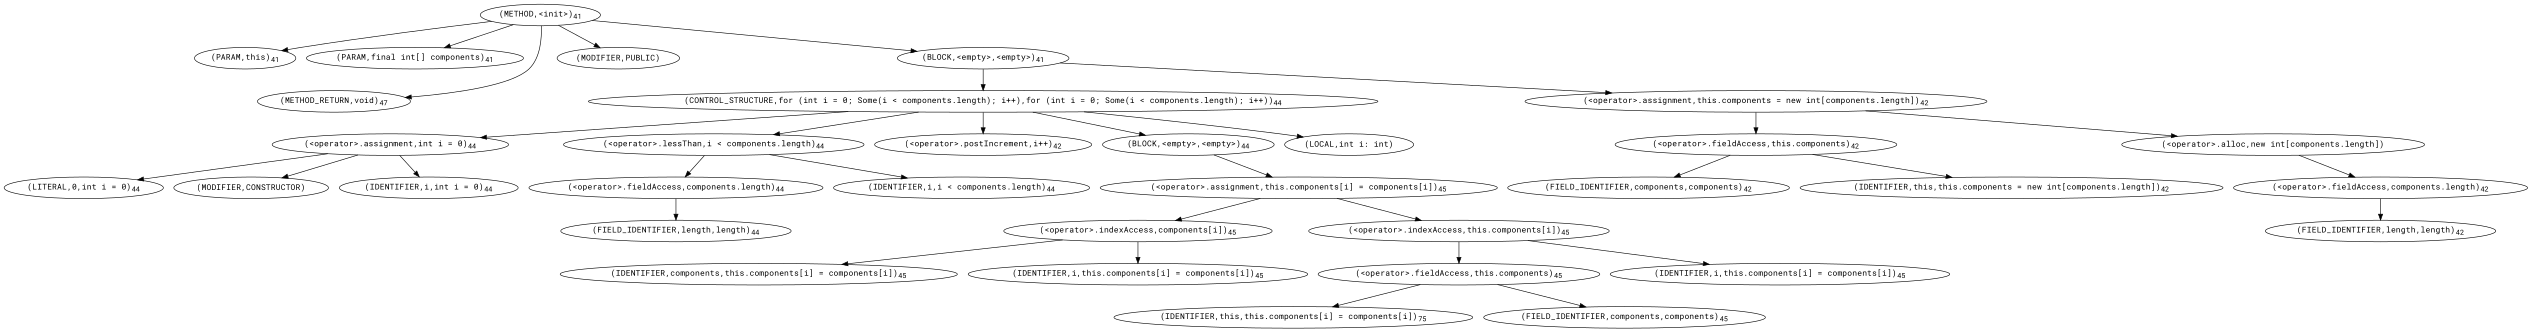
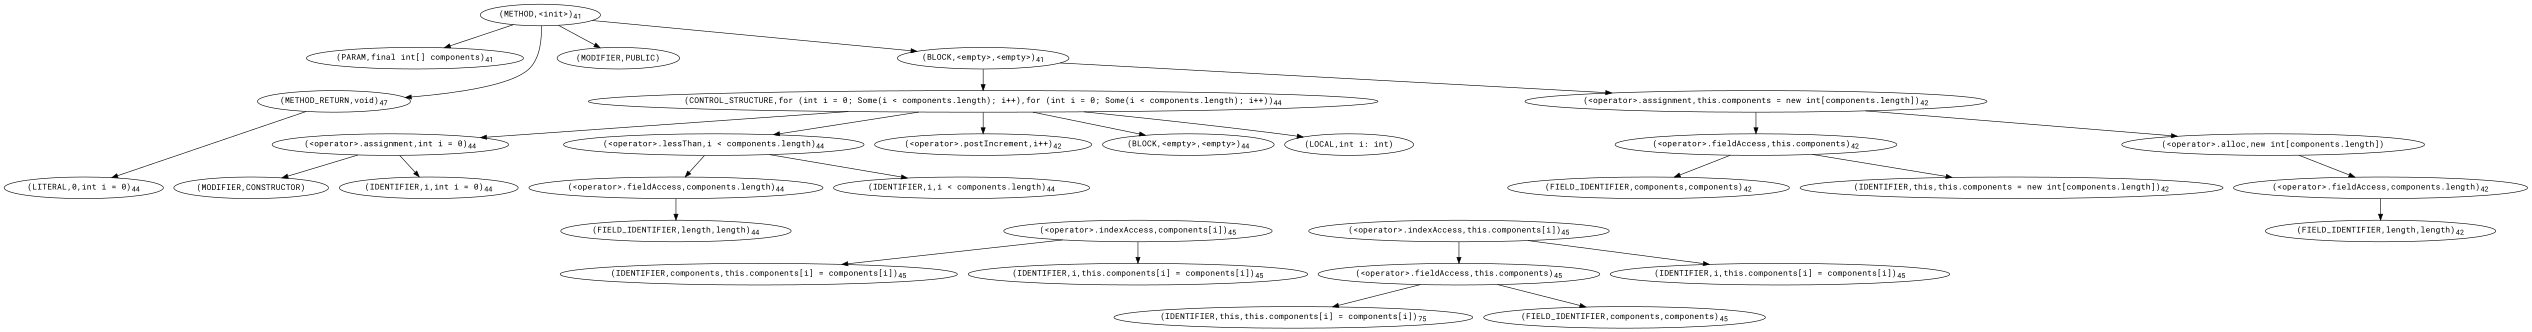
(245, 58) -> none
(236, 166) -> (212, 144)
(1299, 188) -> none
